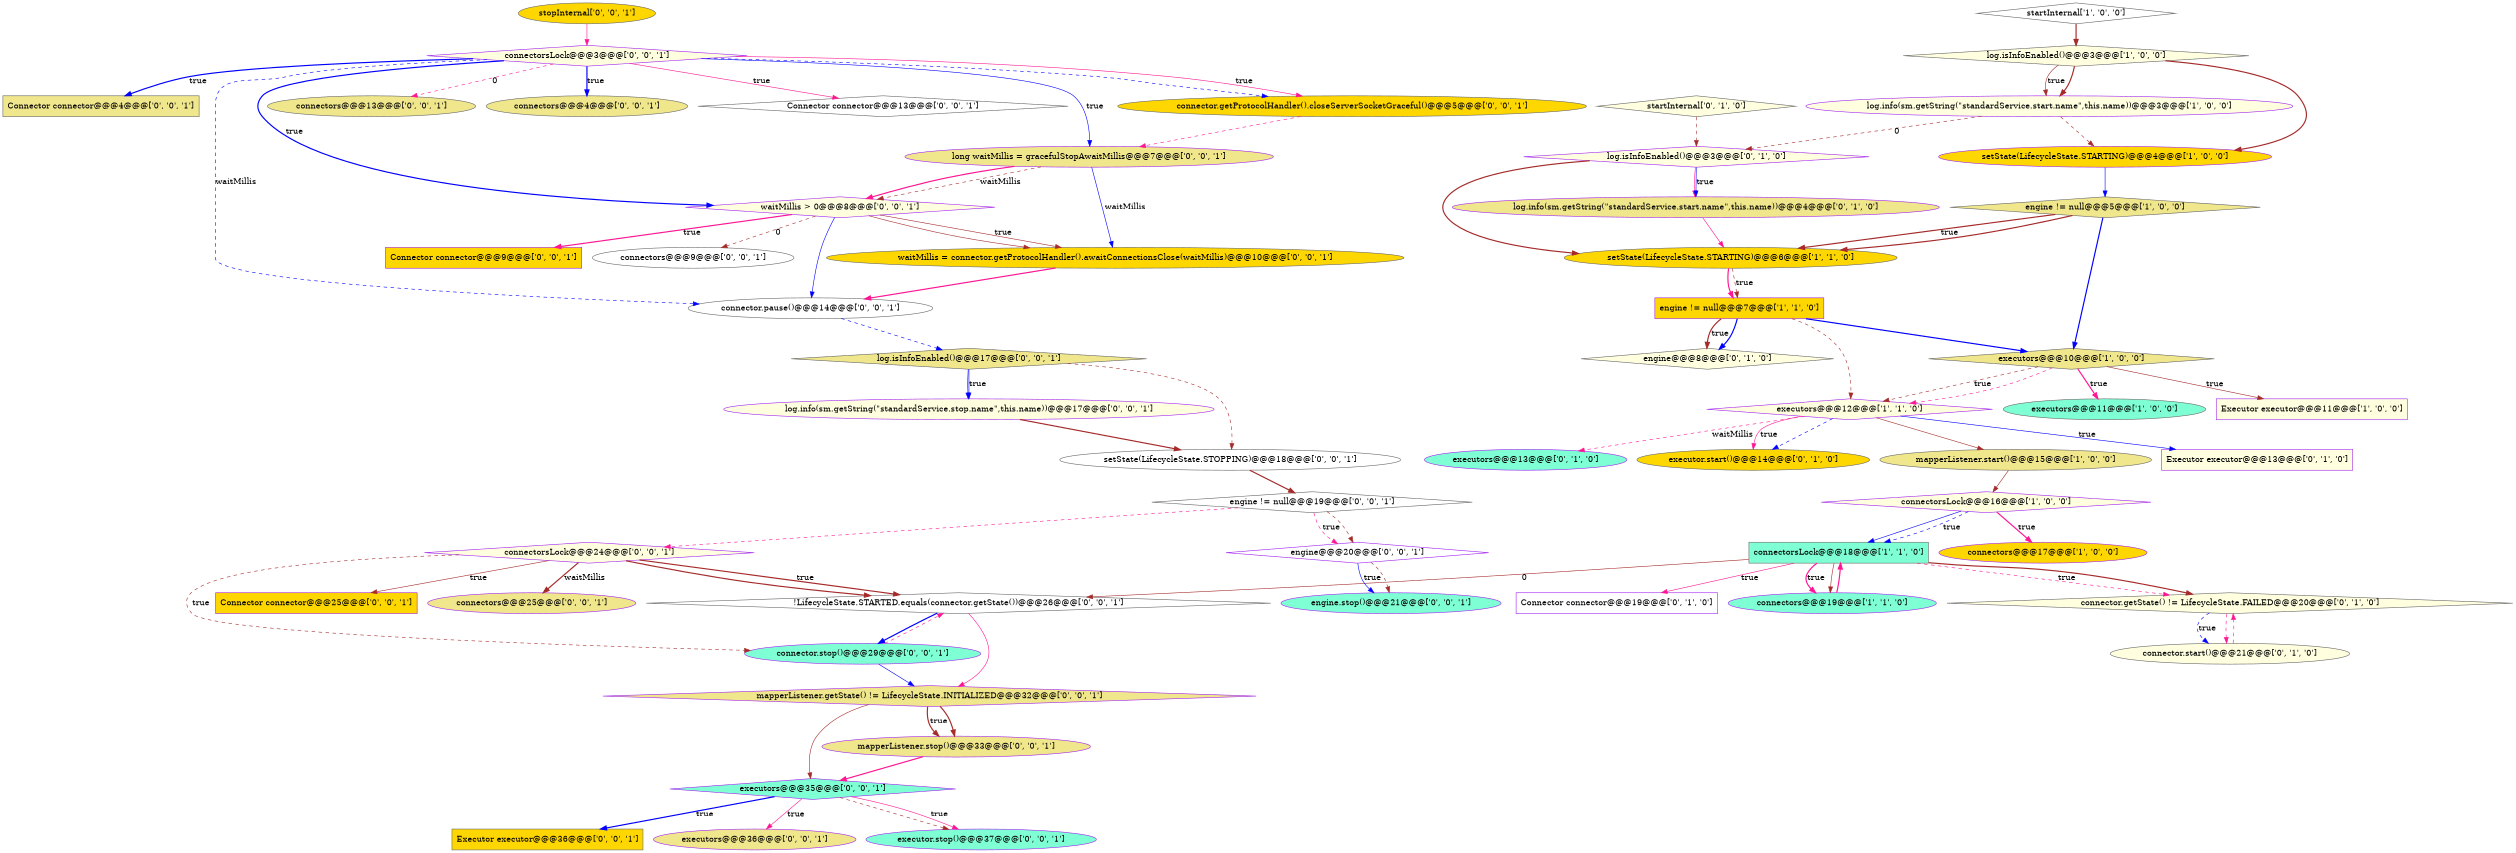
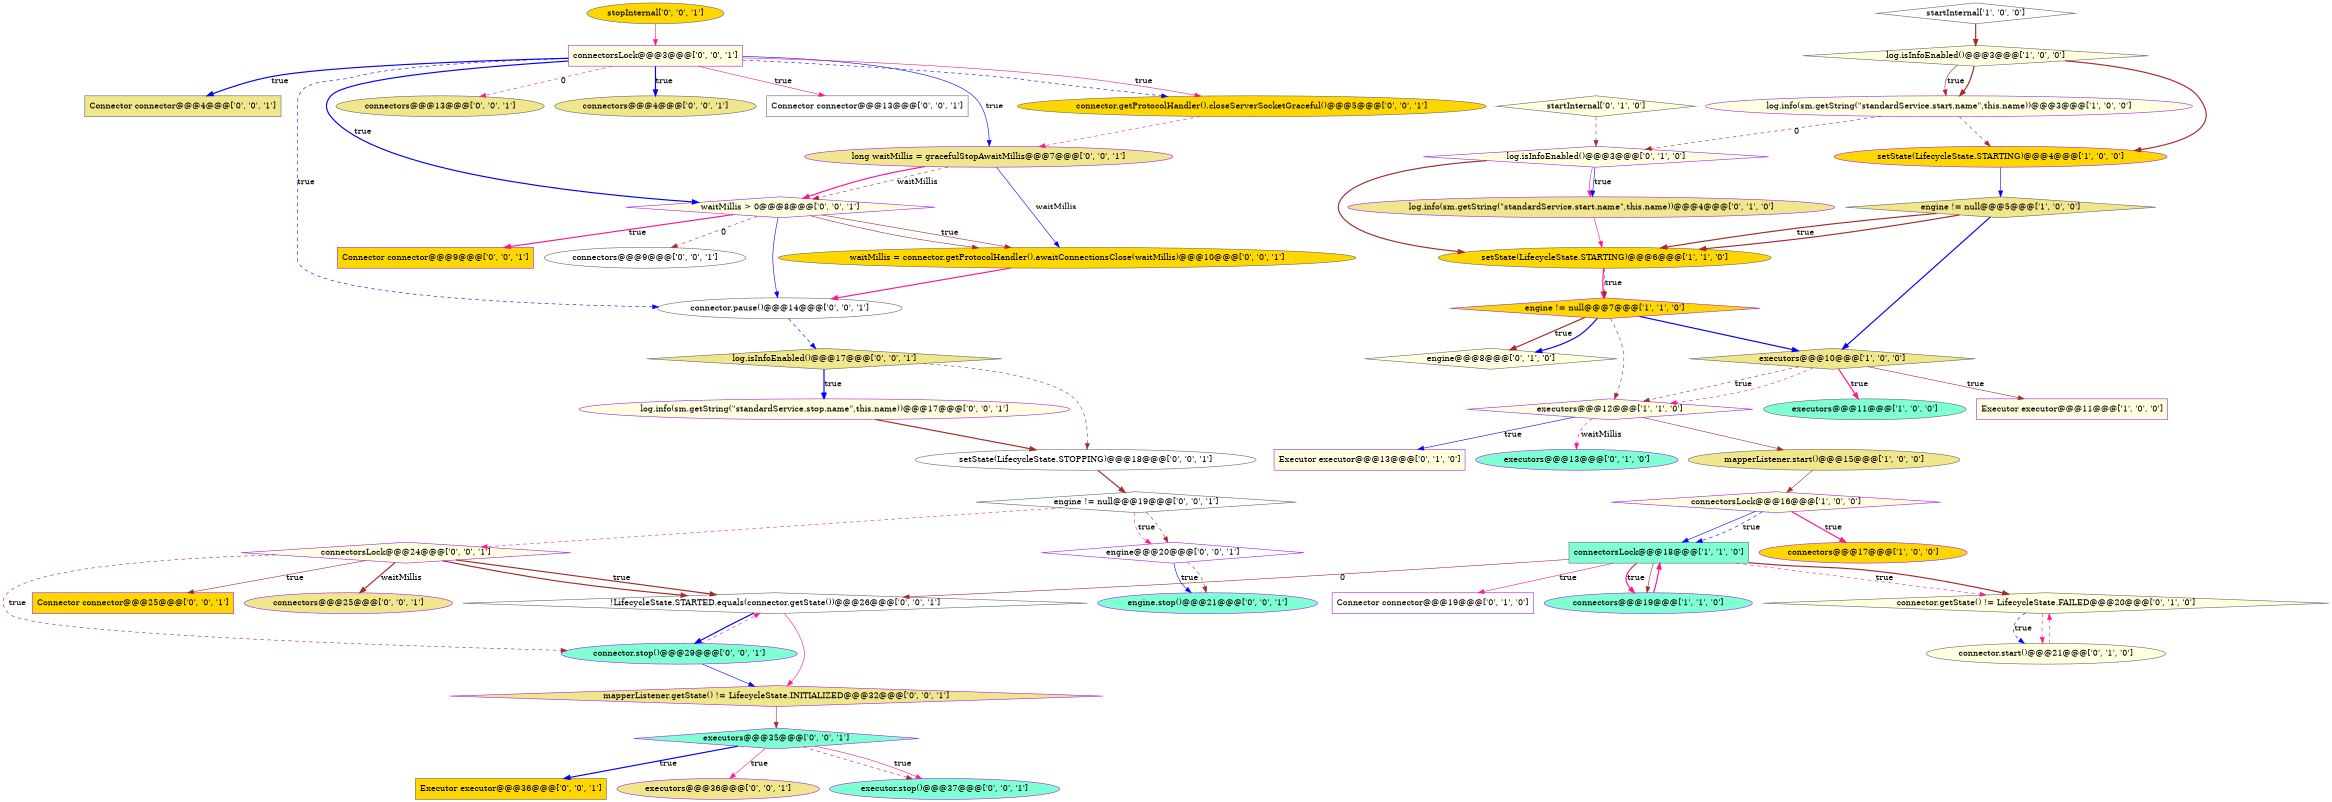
(587, 56) -> (656, 56)
(883, 106) -> (867, 106)
(236, 182) -> (306, 182)
(1739, 308) -> (1605, 308)
(1753, 460) -> none
(956, 747) -> none
